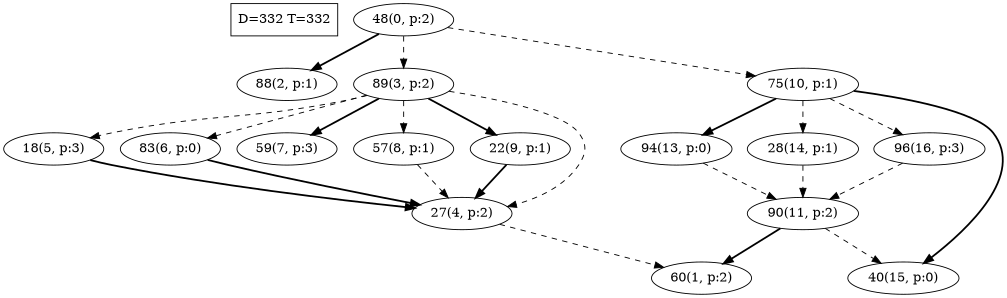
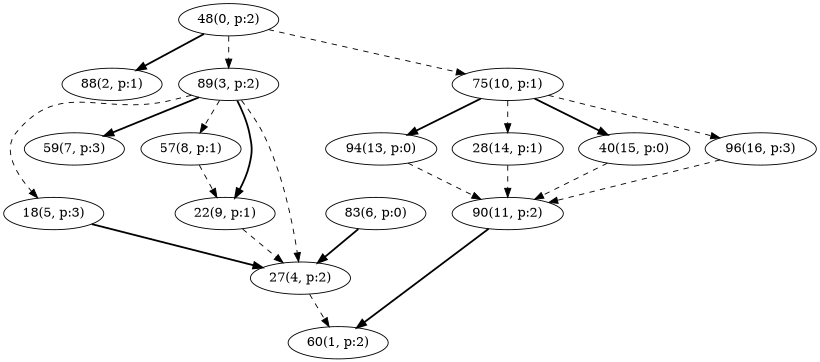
(284, 20) -> none
(291, 115) -> none
(430, 178) -> (206, 177)
(494, 178) -> (259, 243)
(849, 243) -> (575, 179)
